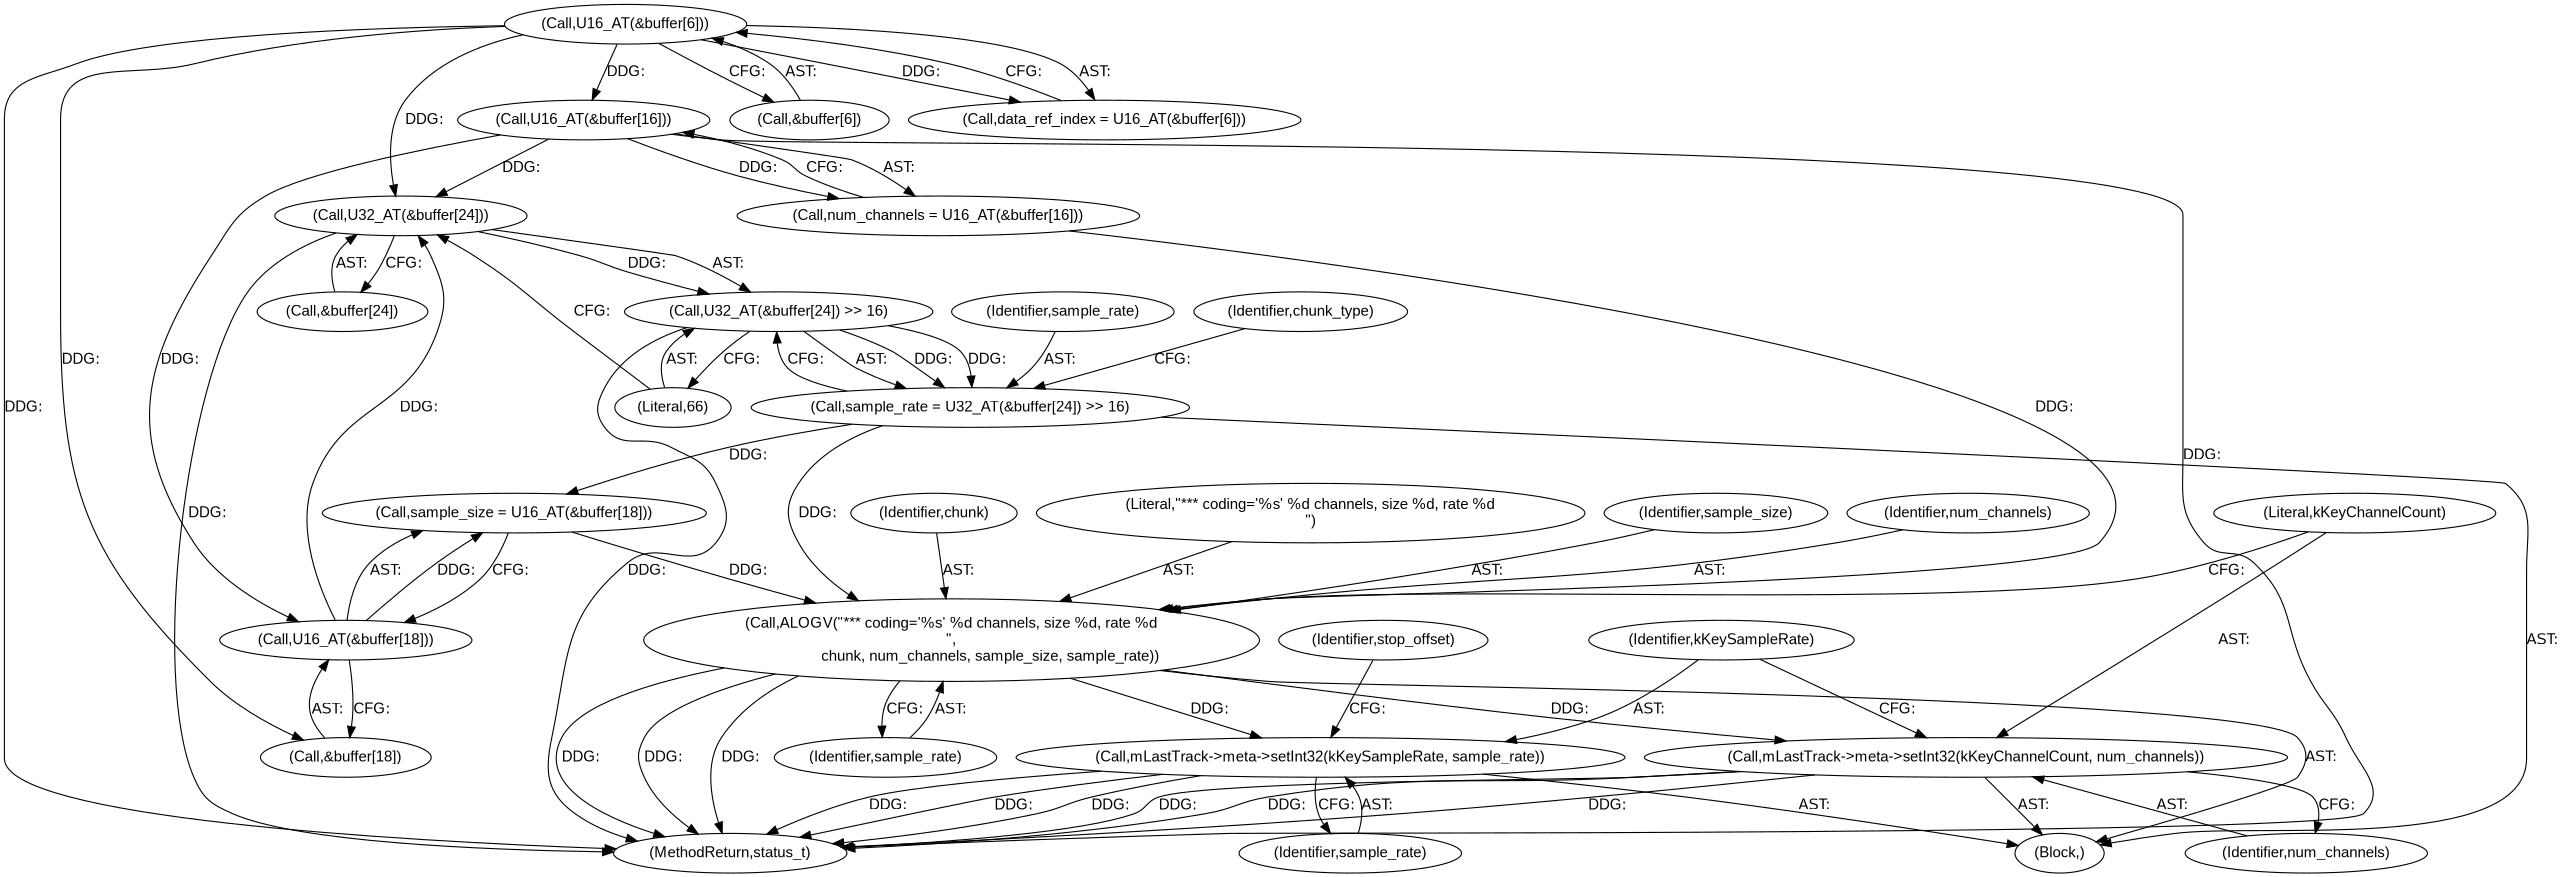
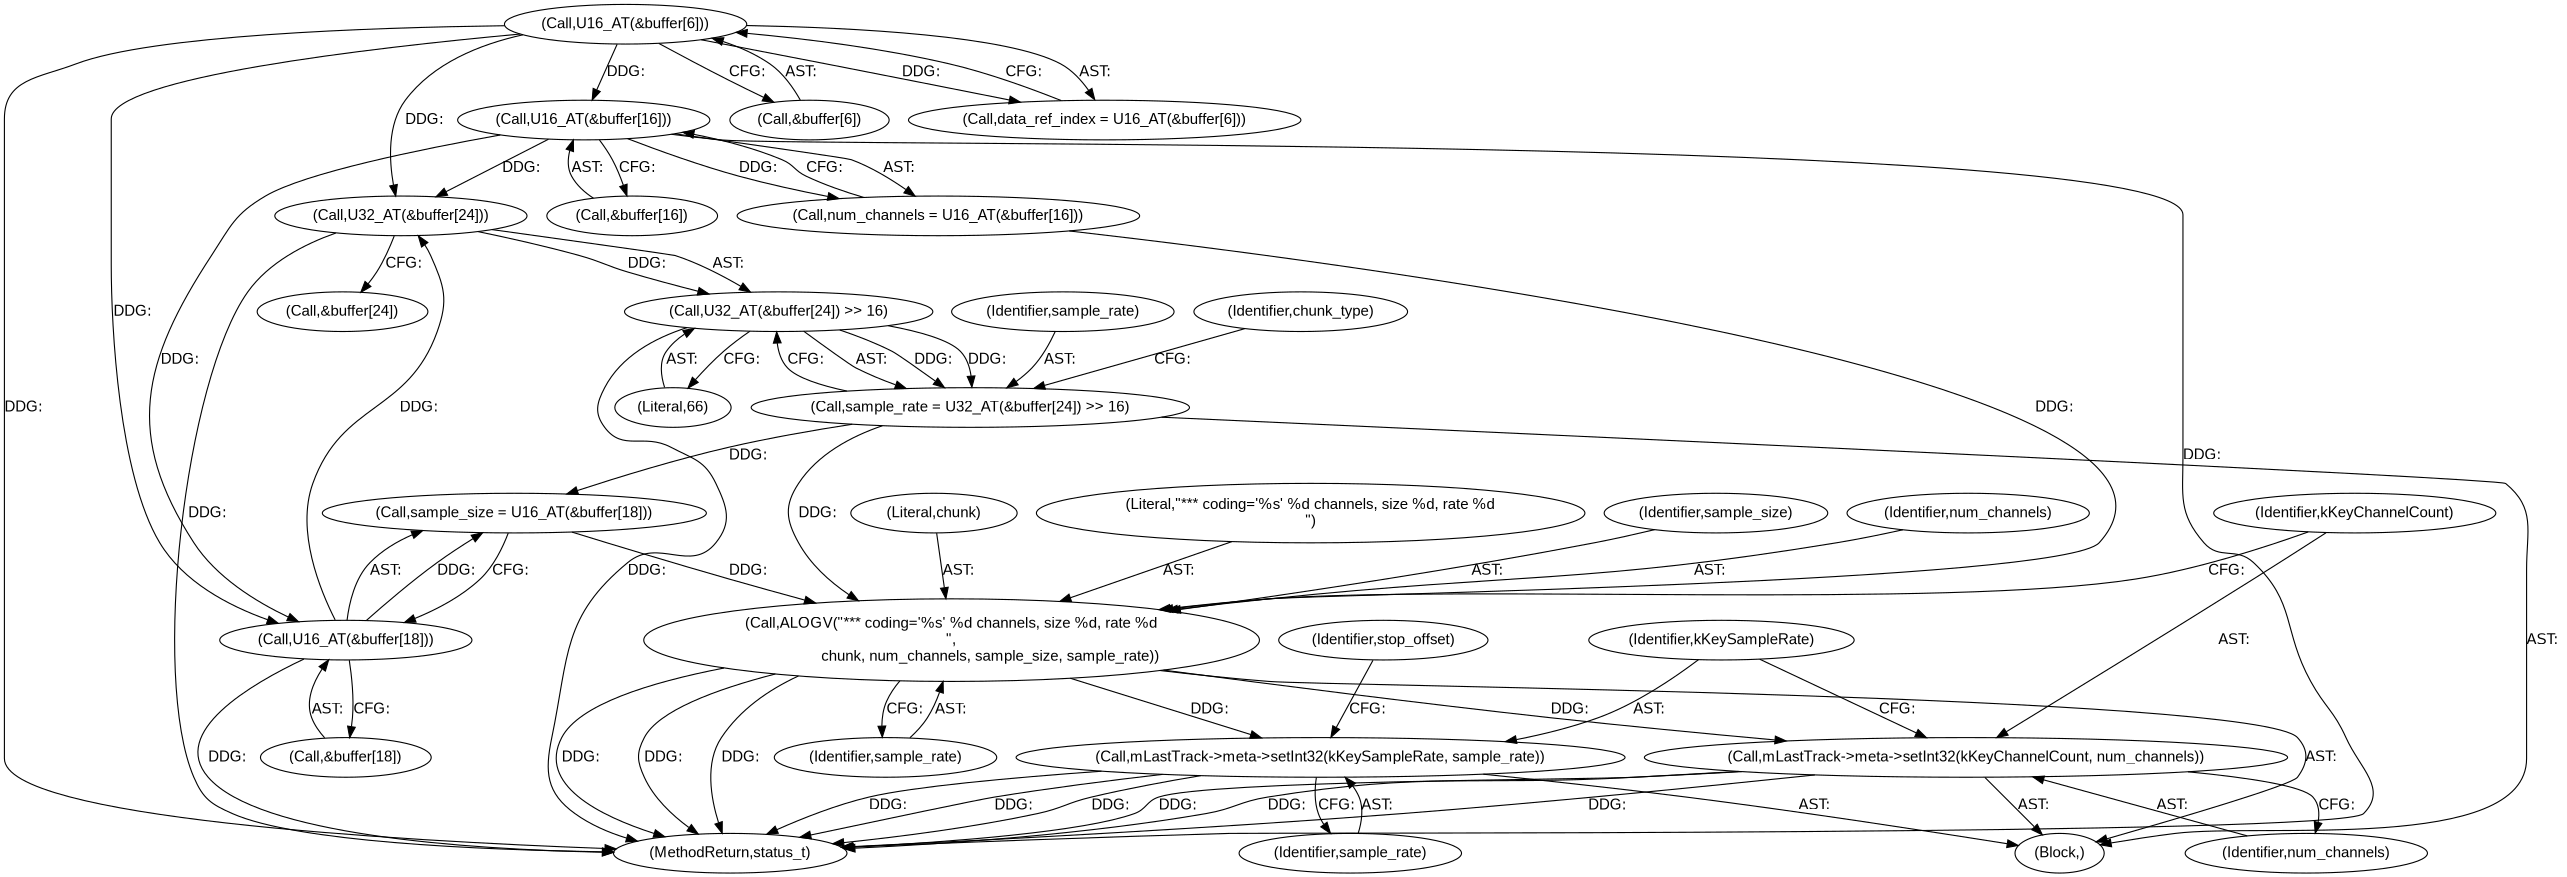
none -> (632, 216)
(61, 235) -> (111, 190)
(333, 264) -> none
(550, 313) -> none
(934, 513) -> (934, 513)
(2355, 513) -> (2355, 513)
none -> (313, 824)
